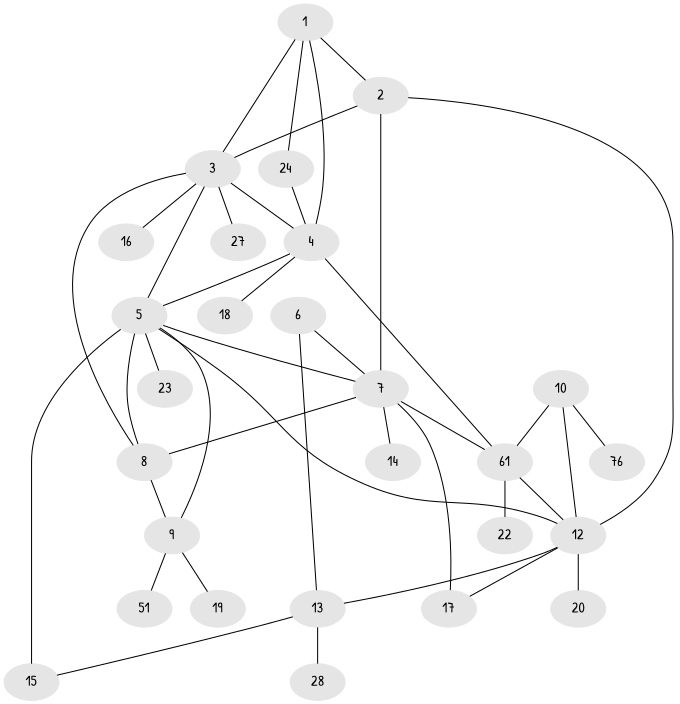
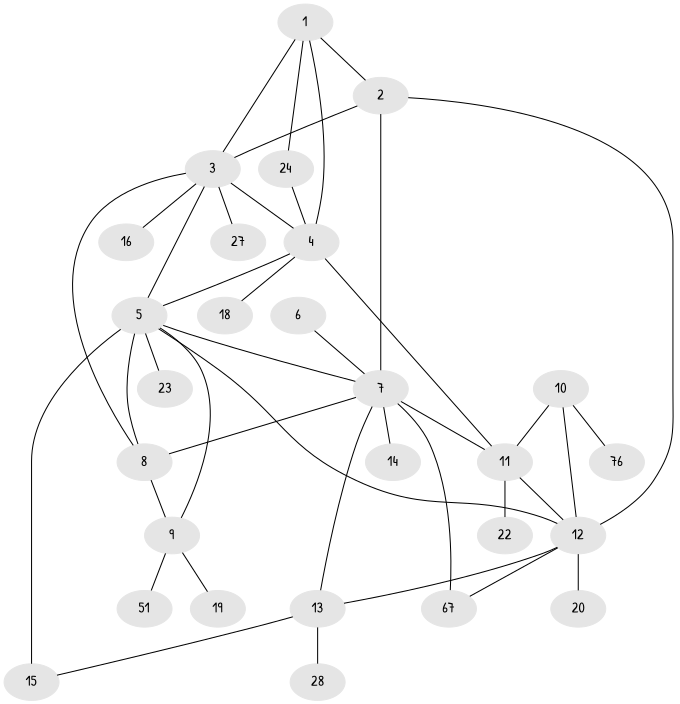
(308, 462) -> (341, 497)
(505, 462) -> (505, 462)
(449, 609) -> (449, 609)
